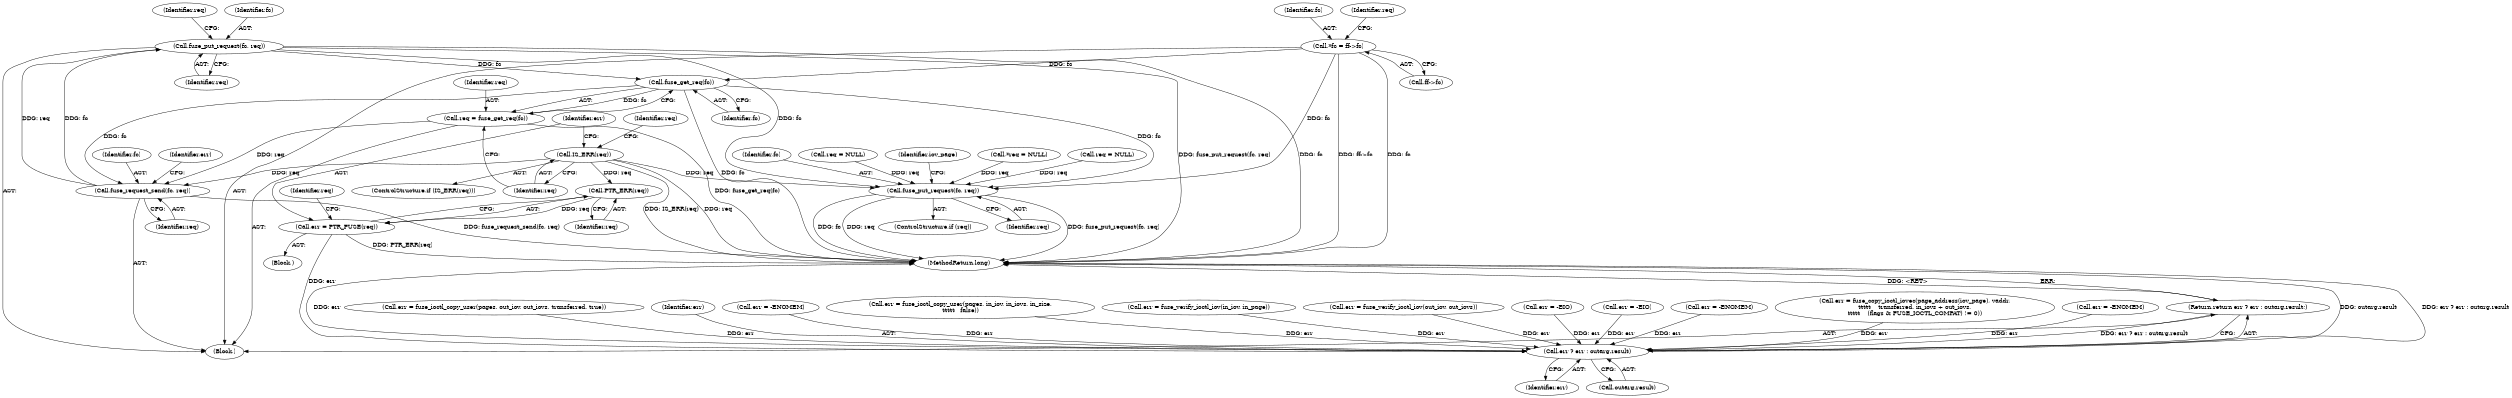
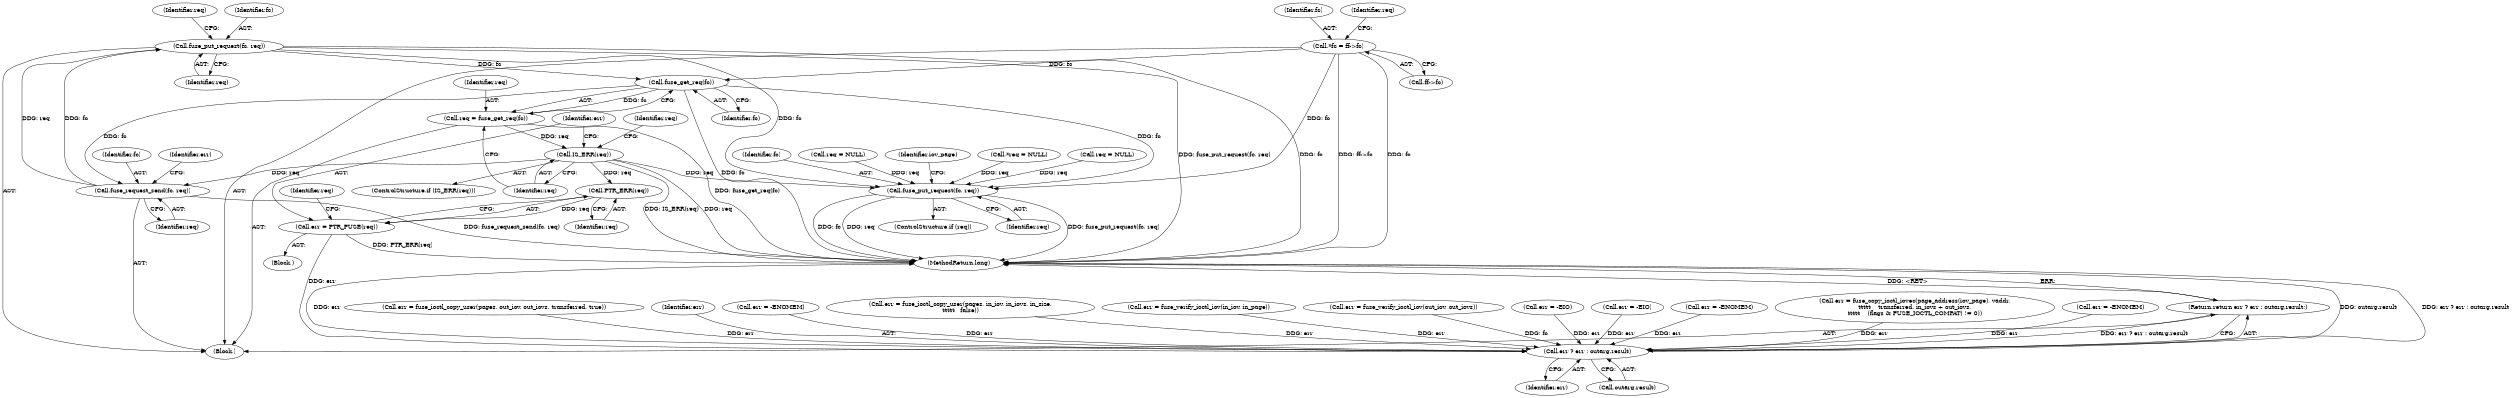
(295, 133) -> (533, 136)
(1536, 334) -> (1536, 334)
